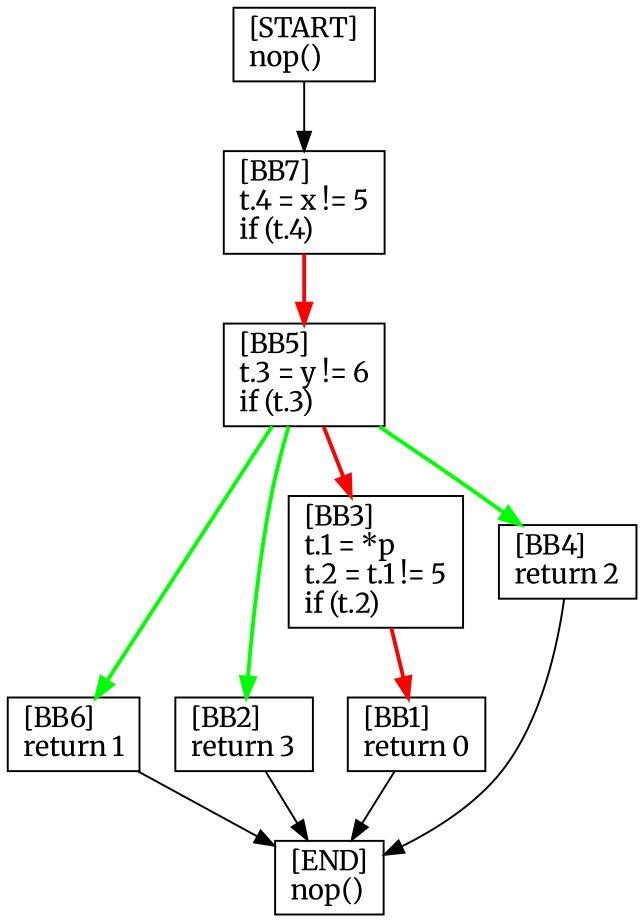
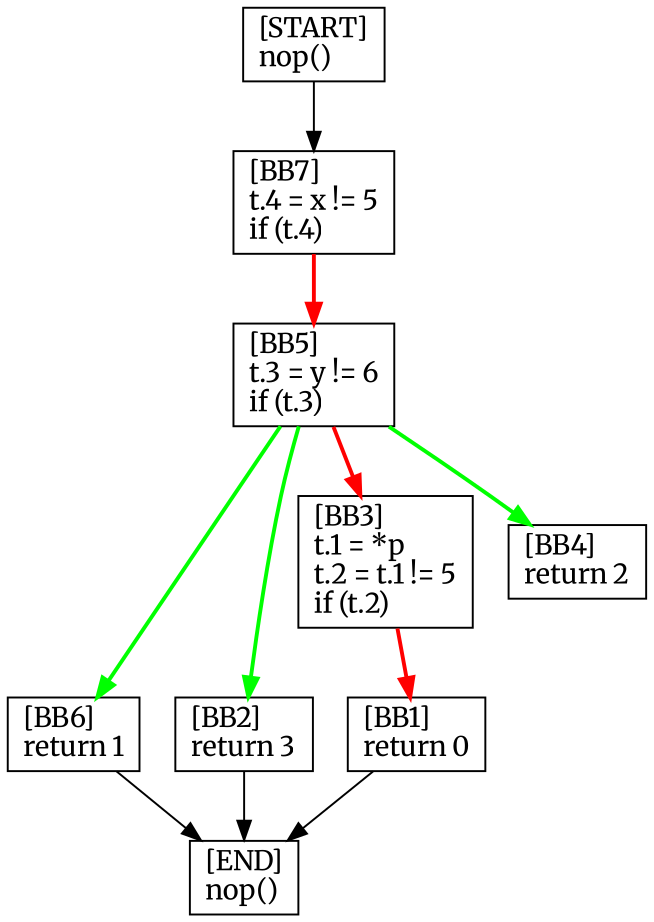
(518, 747) -> none
